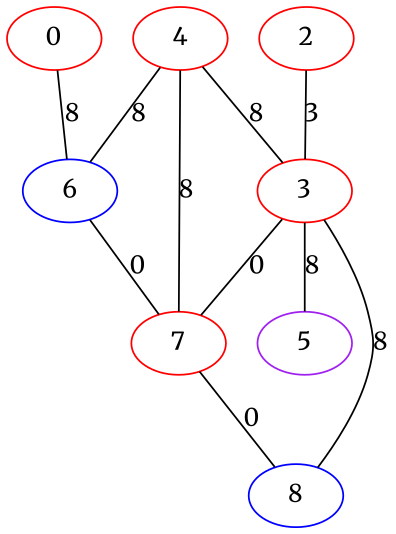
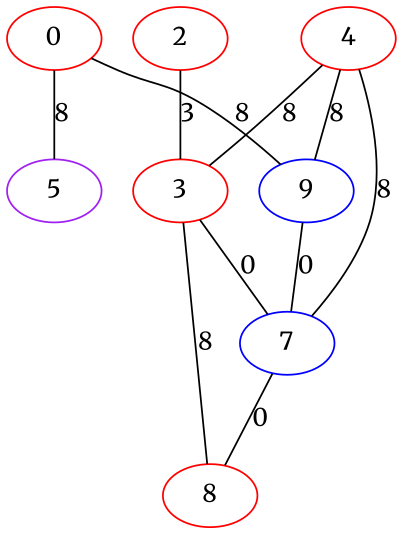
(70, 191) -> (306, 191)
(305, 267) -> (54, 115)
(179, 343) -> (287, 343)
(296, 496) -> (210, 496)
